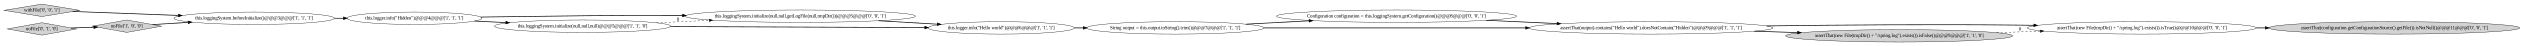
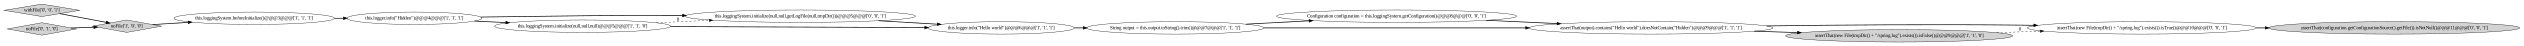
(126, 13) -> (83, 18)
